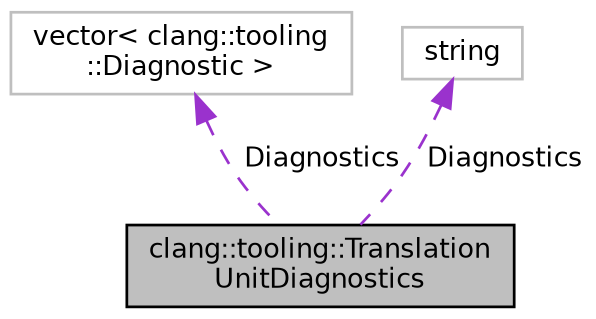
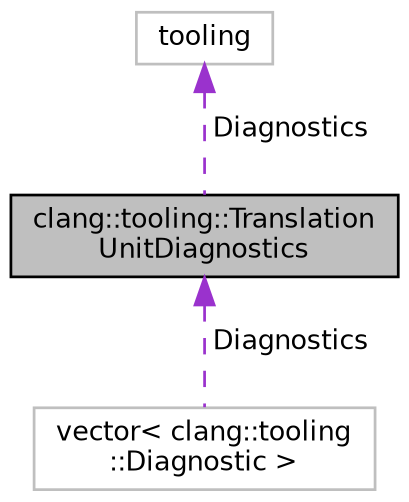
(462, 53) -> (205, 38)
(237, 176) -> (205, 356)
